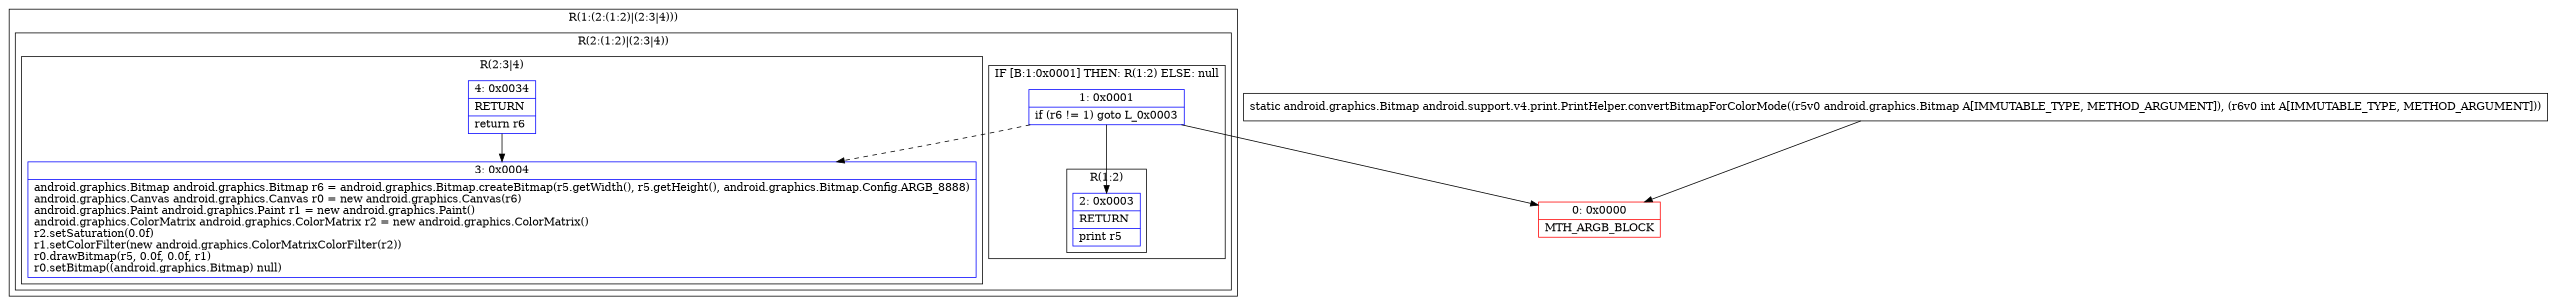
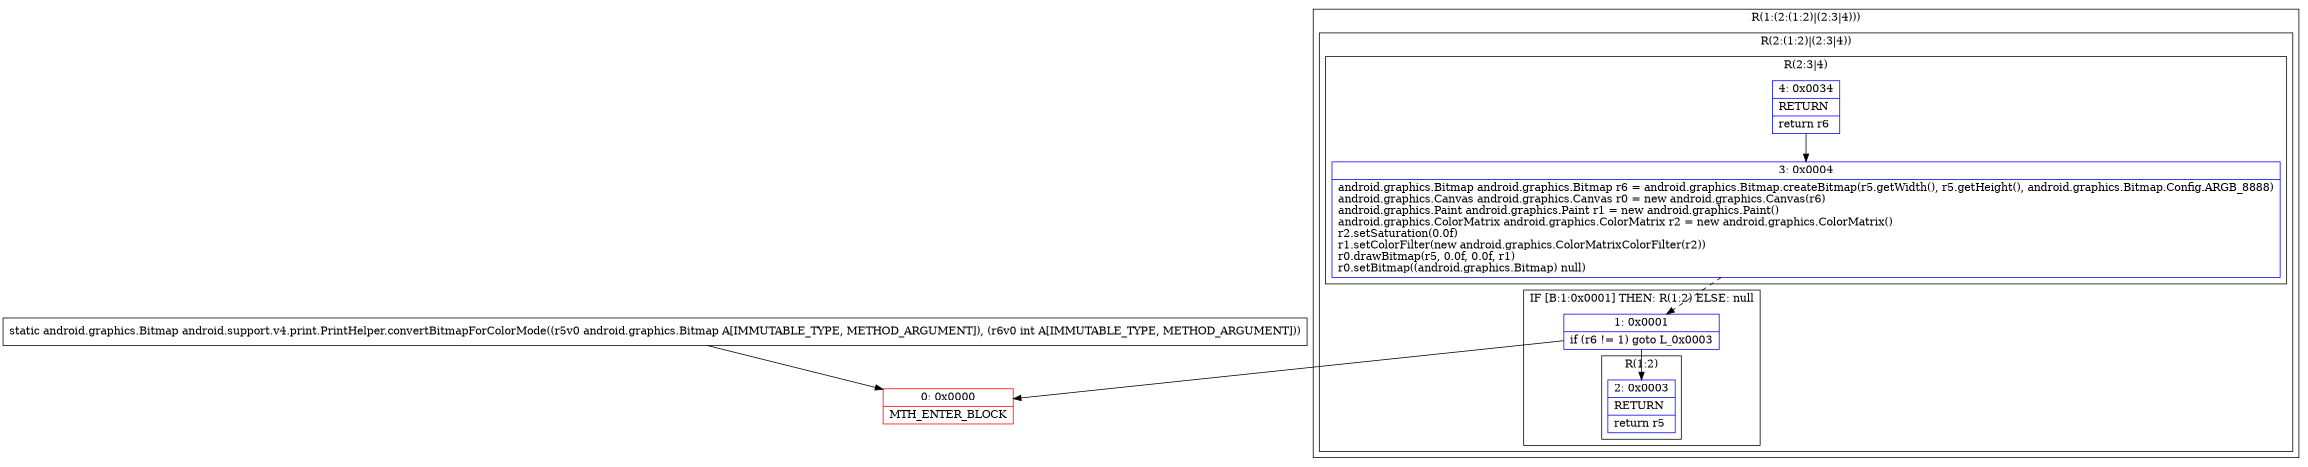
(937, 143) -> (1695, 295)
(1599, 228) -> (948, 415)
(1100, 237) -> (1640, 424)
